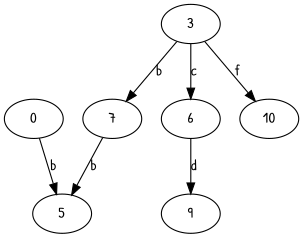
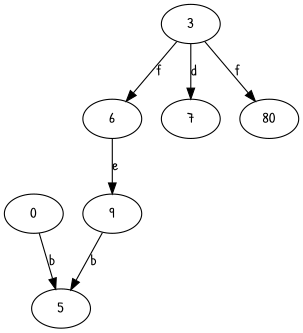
(160, 71) -> (194, 71)
(194, 71) -> (159, 71)
(269, 119) -> (269, 119)
(90, 161) -> (89, 256)
(194, 166) -> (116, 166)
